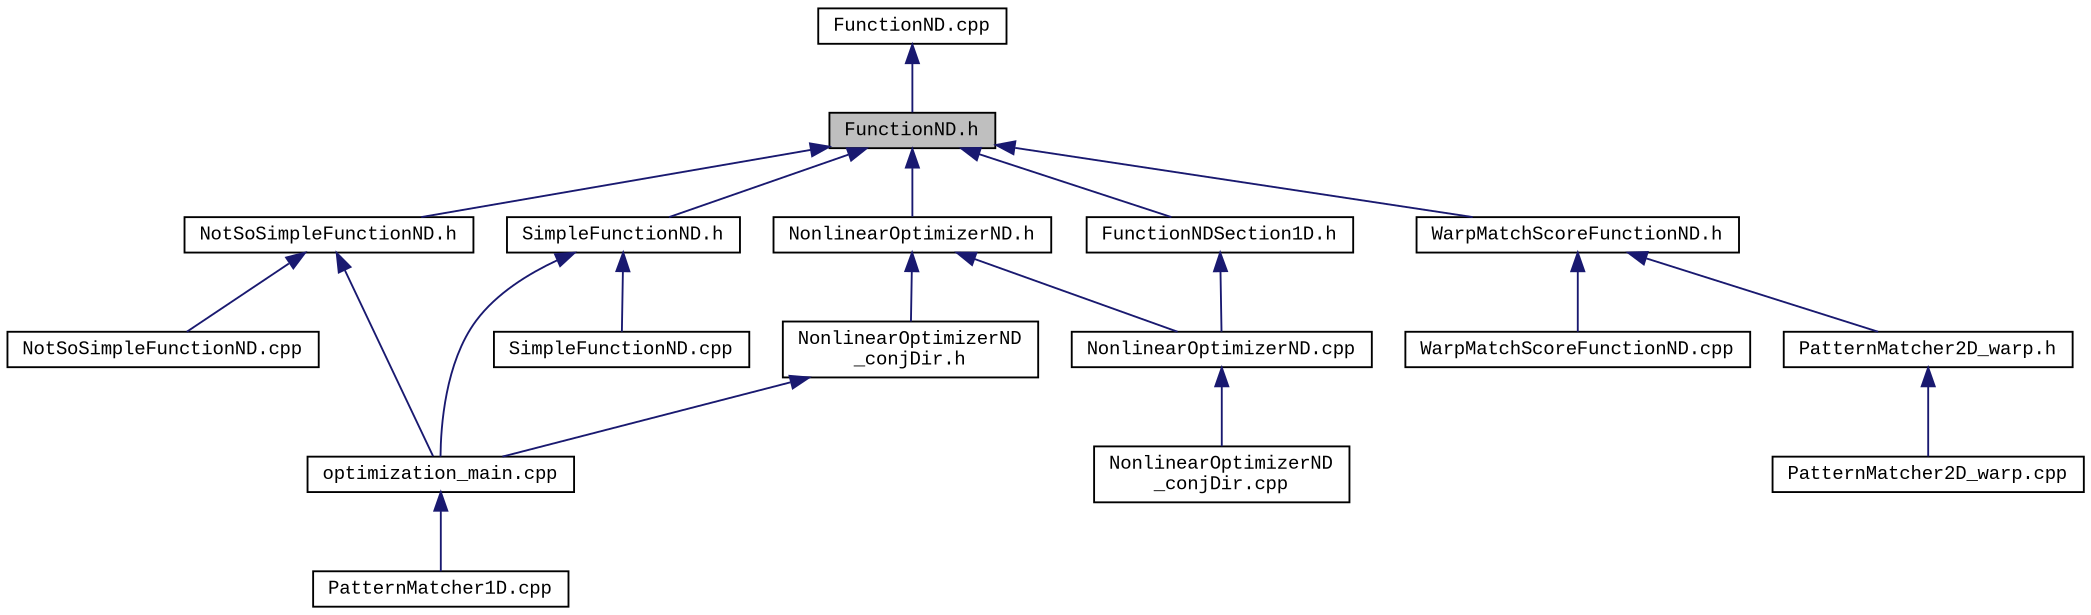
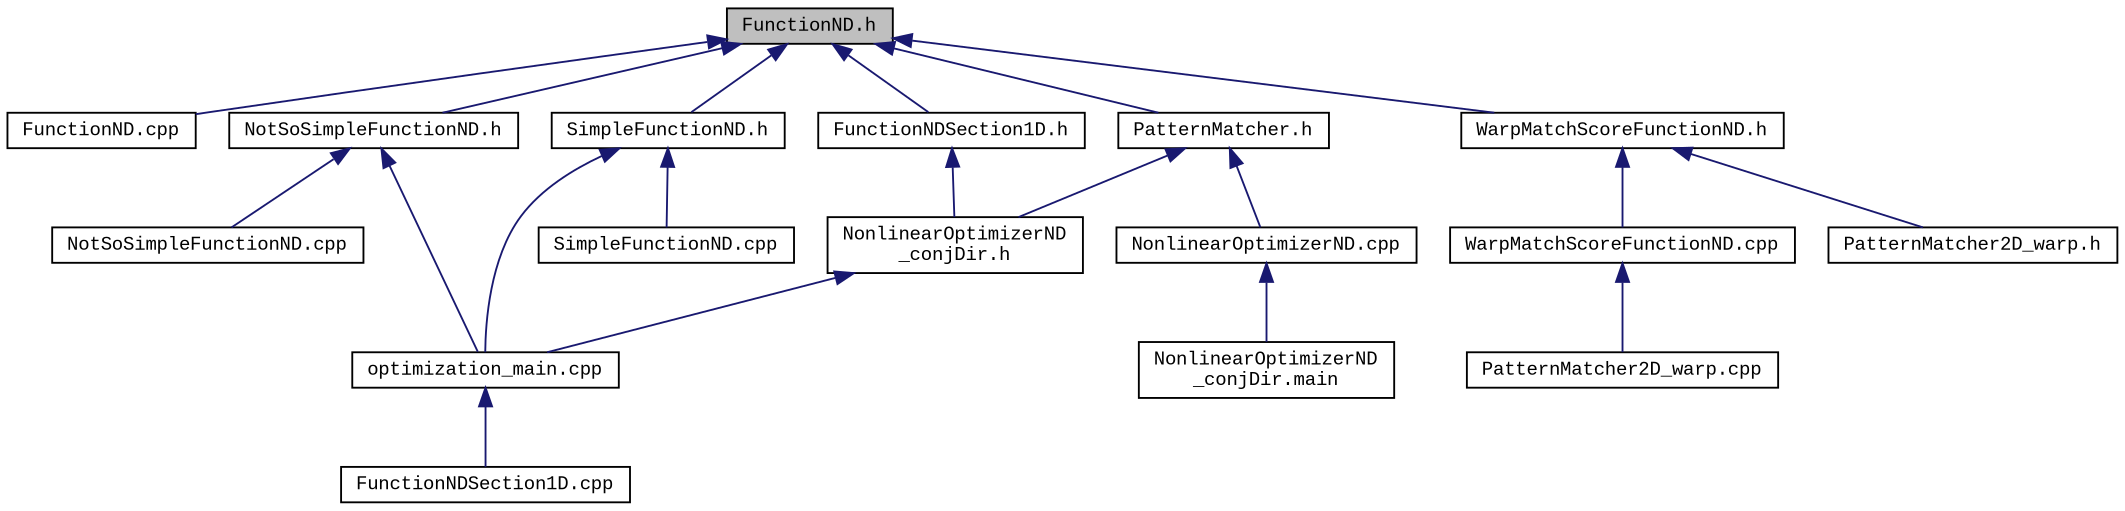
(912, 88) -> (452, 77)
(912, 235) -> (1224, 130)
(1221, 302) -> (954, 192)
(1928, 422) -> (1623, 317)
(1222, 474) -> (1267, 370)
(441, 589) -> (486, 485)
